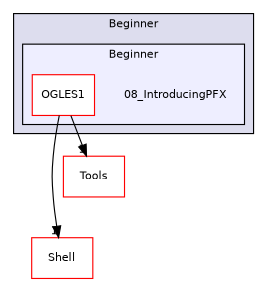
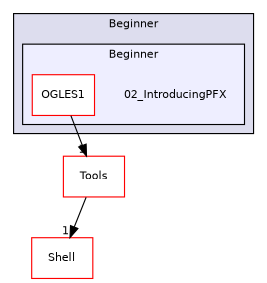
(175, 95) -> (175, 95)
(52, 171) -> (80, 212)
